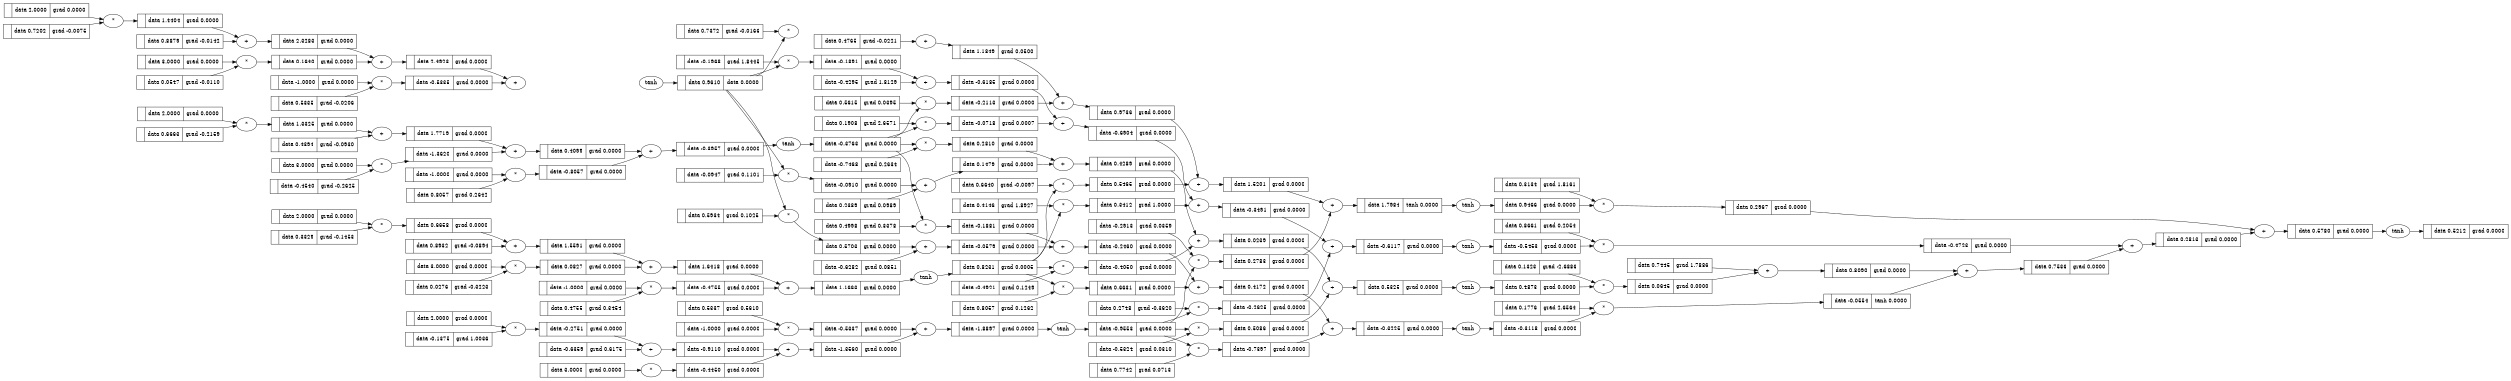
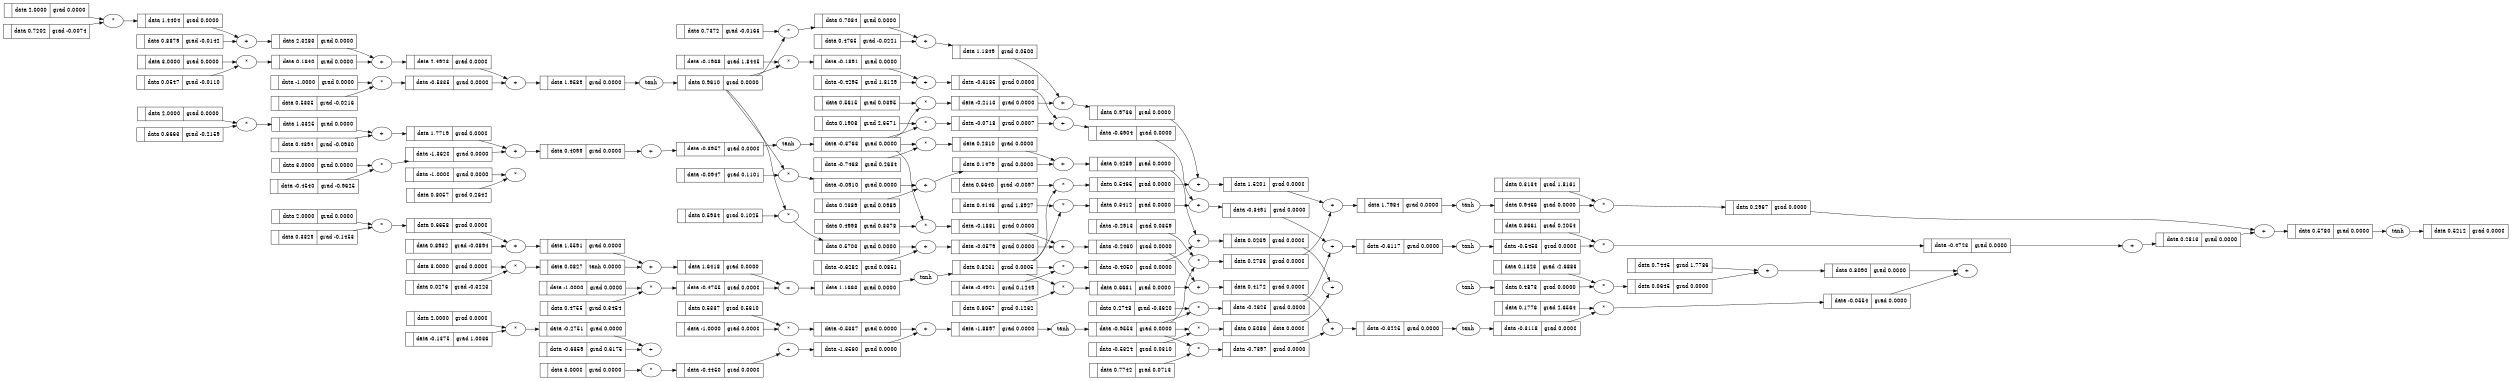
none -> (857, 21)
(69, 31) -> (69, 31)
none -> (582, 83)
(743, 83) -> (743, 83)
(337, 103) -> (337, 103)
(582, 172) -> none
(338, 186) -> (338, 186)
(1155, 205) -> (1155, 205)
(1422, 205) -> (1422, 205)
(1693, 265) -> (1693, 265)
(605, 267) -> (605, 267)
(2066, 267) -> none
(1399, 288) -> none
(1891, 301) -> (1891, 301)
(1289, 329) -> (1289, 329)
(720, 350) -> none
